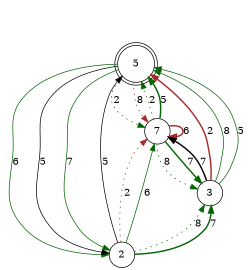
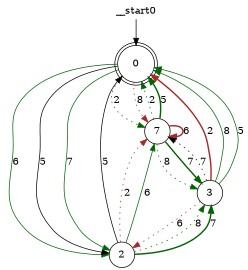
none -> (136, 11)
(136, 64) -> (136, 64)
(195, 157) -> (195, 157)
none -> (170, 224)
